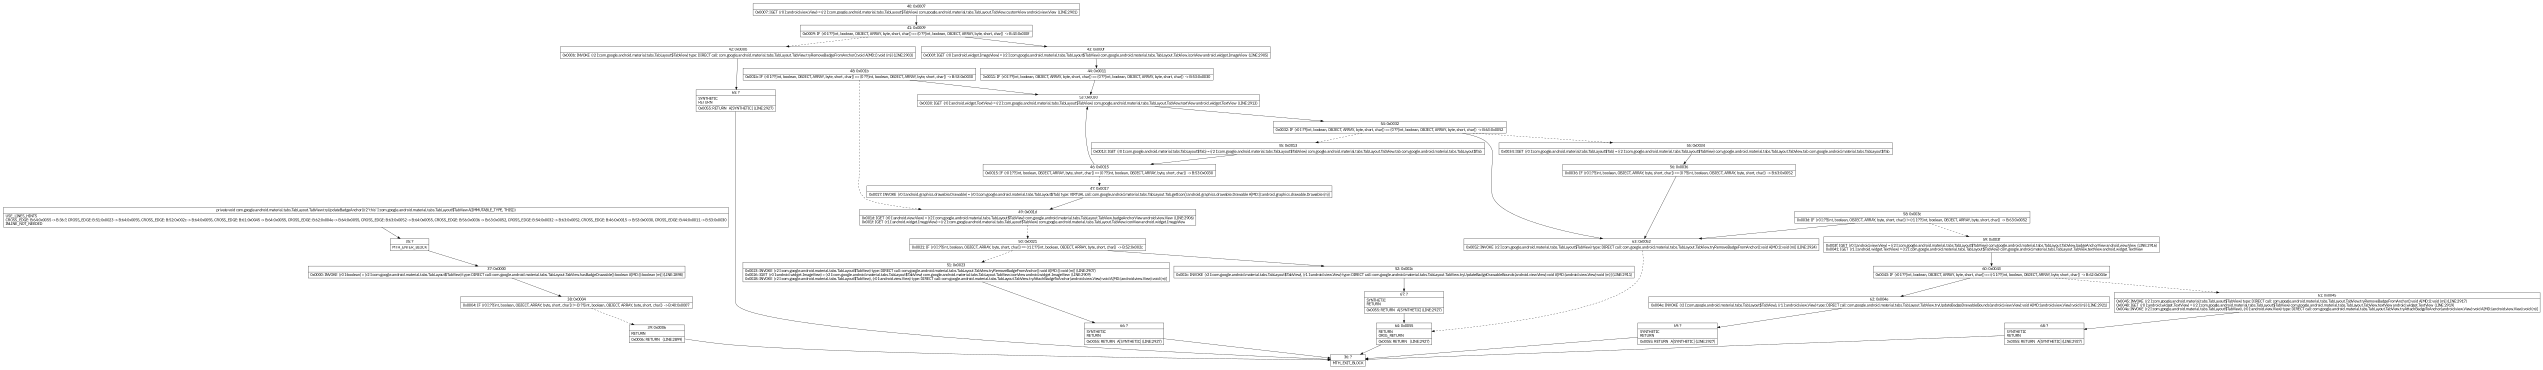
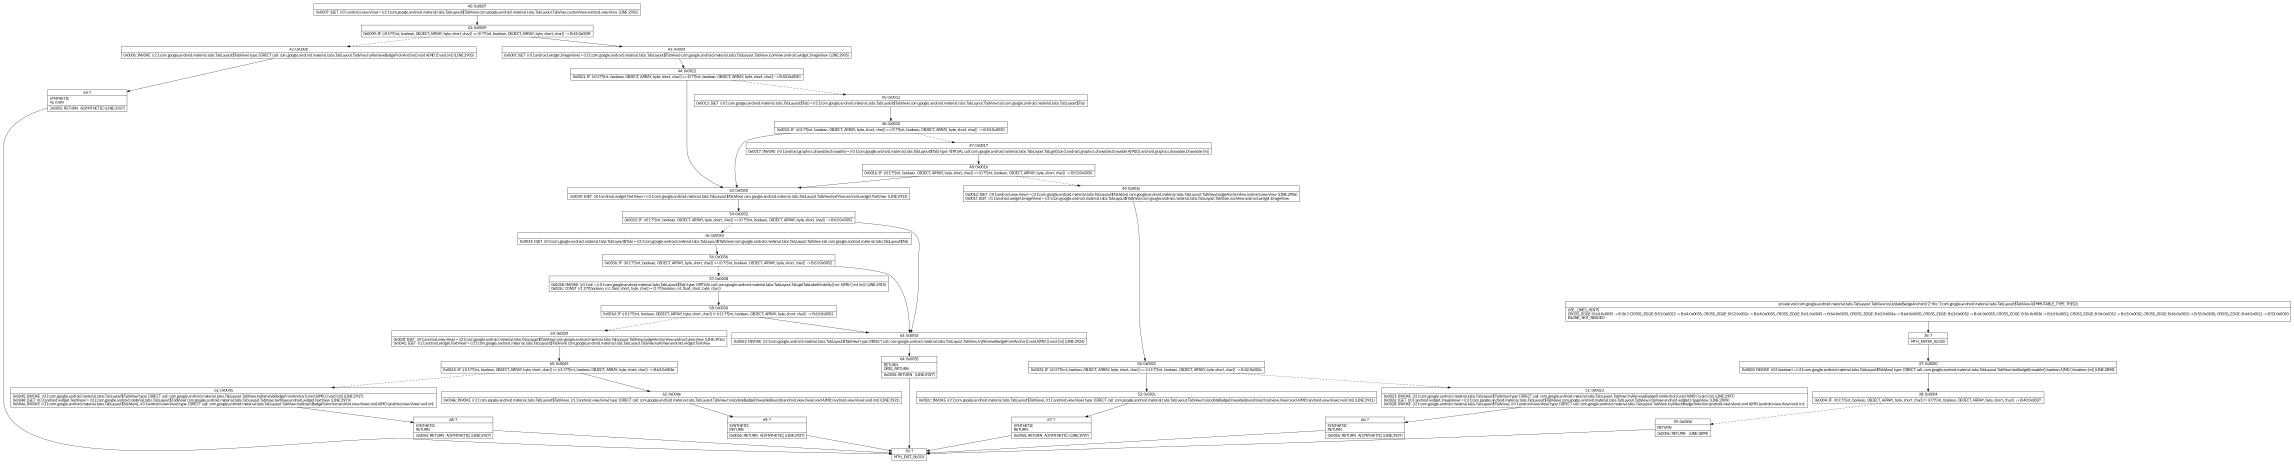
(1340, 138) -> (788, 87)
(1068, 203) -> (979, 158)
(1028, 231) -> (1139, 280)
none -> (719, 284)
(1555, 314) -> (909, 349)
(1404, 317) -> (970, 443)
